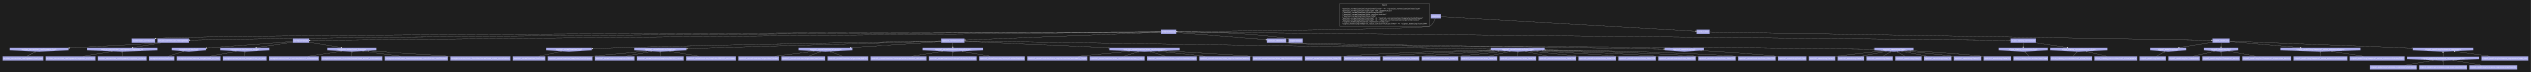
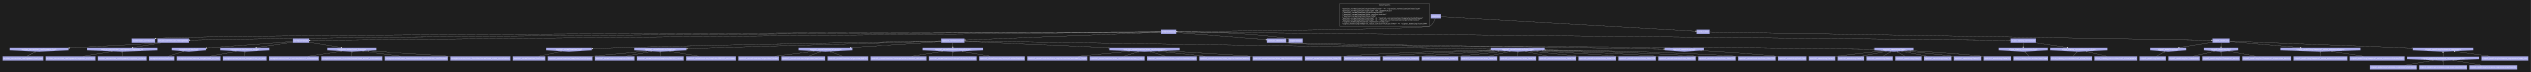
(1385, 5) -> (1385, 5)
